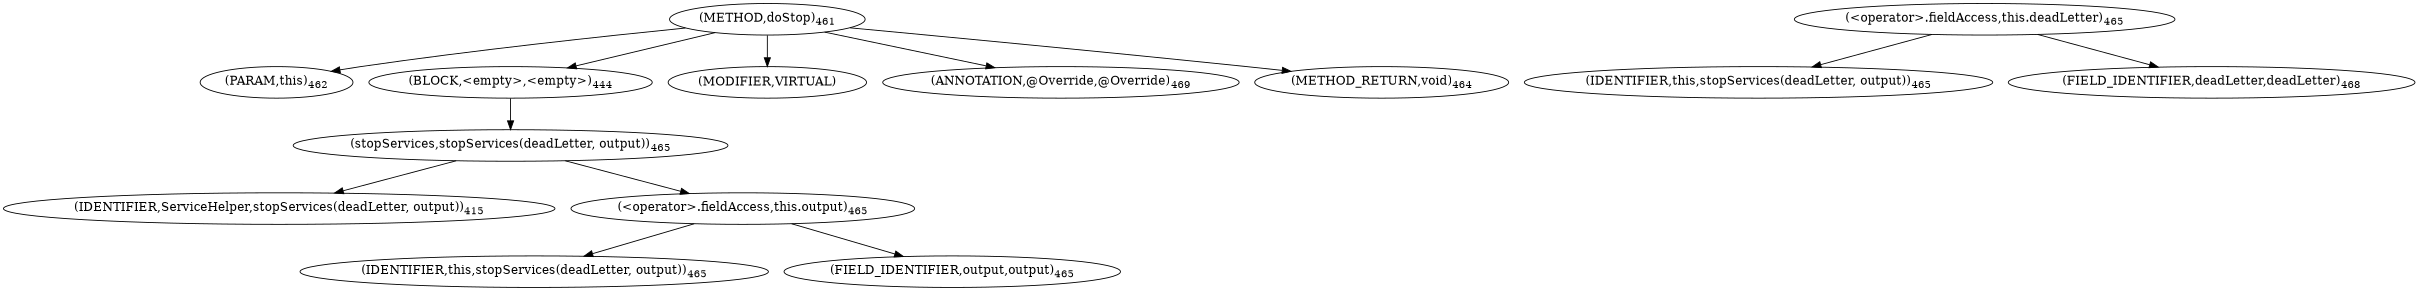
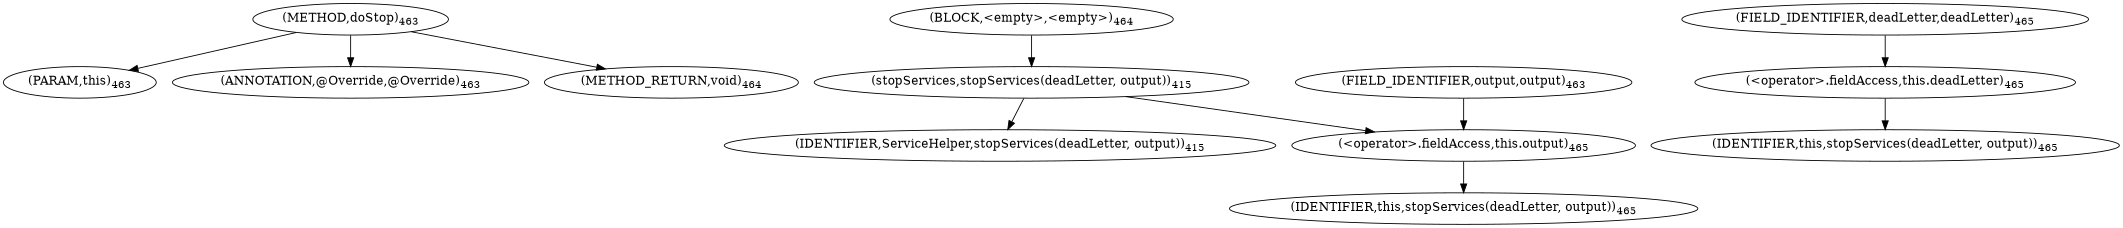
(826, 18) -> (409, 18)
(646, 49) -> none
(2094, 50) -> (1885, 47)
(318, 81) -> (121, 81)
(603, 81) -> (1124, 18)
(1181, 81) -> (471, 81)
(2351, 81) -> (2025, 18)
(767, 82) -> none
(661, 144) -> (1182, 81)
(843, 239) -> (1464, 110)
(1064, 270) -> (1576, 81)
